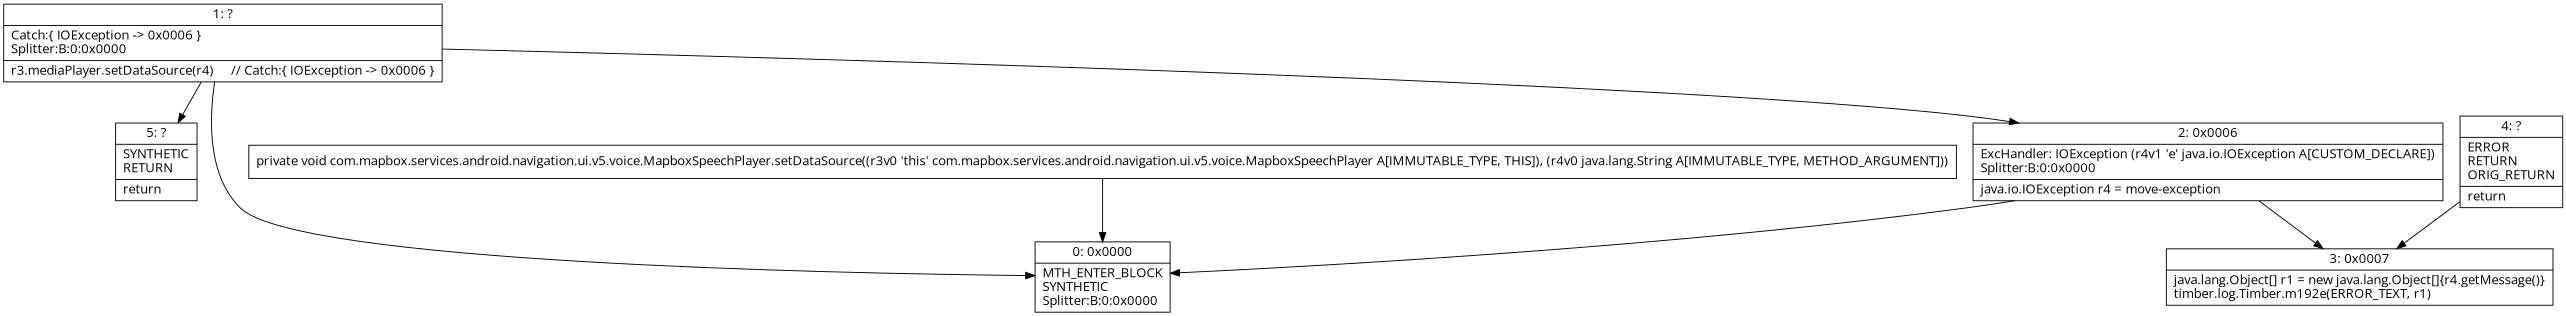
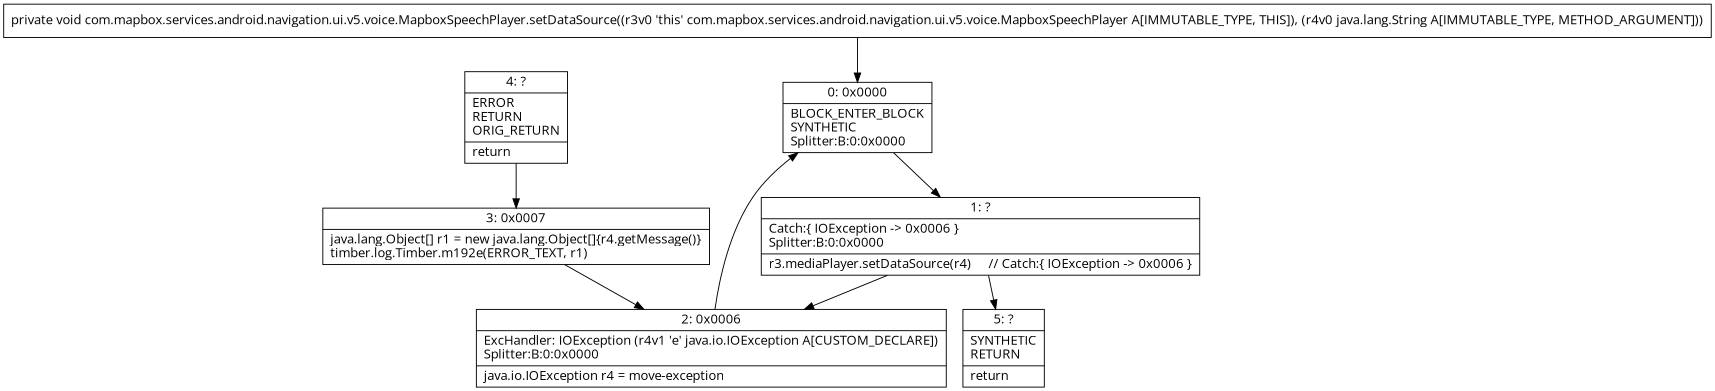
(2287, 222) -> (600, 285)
(563, 260) -> (914, 172)
(1103, 273) -> (857, 114)
